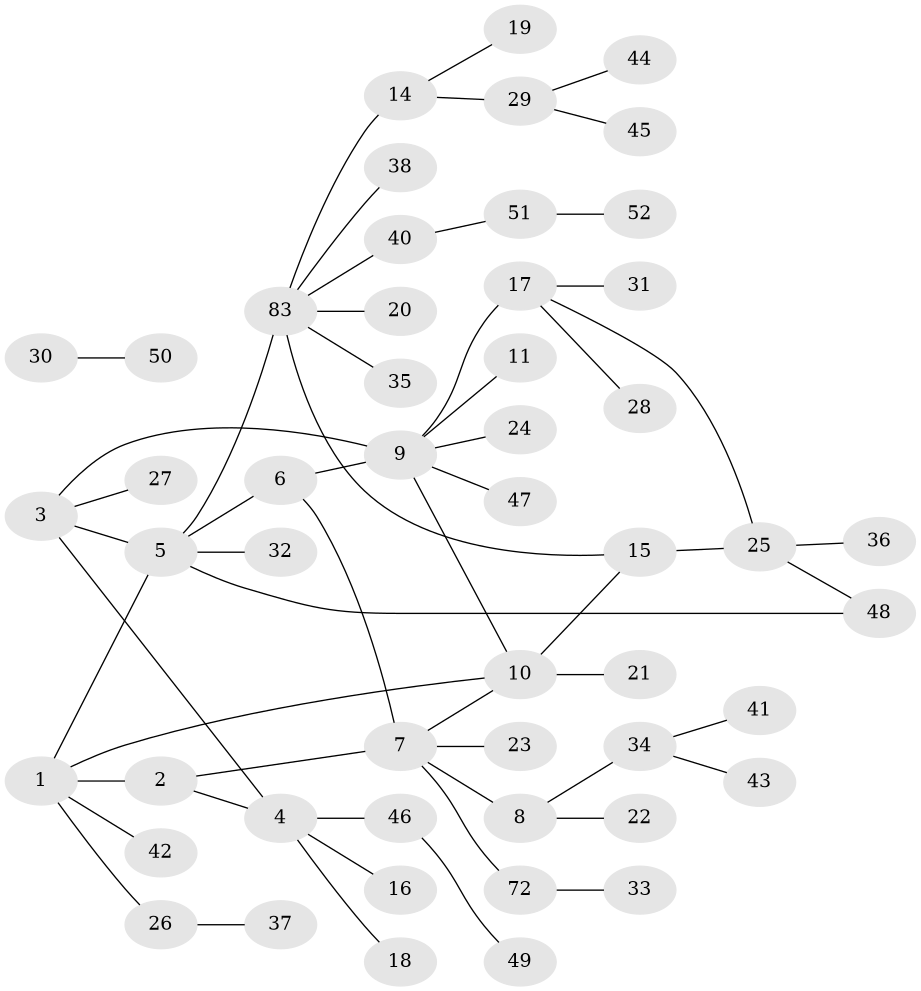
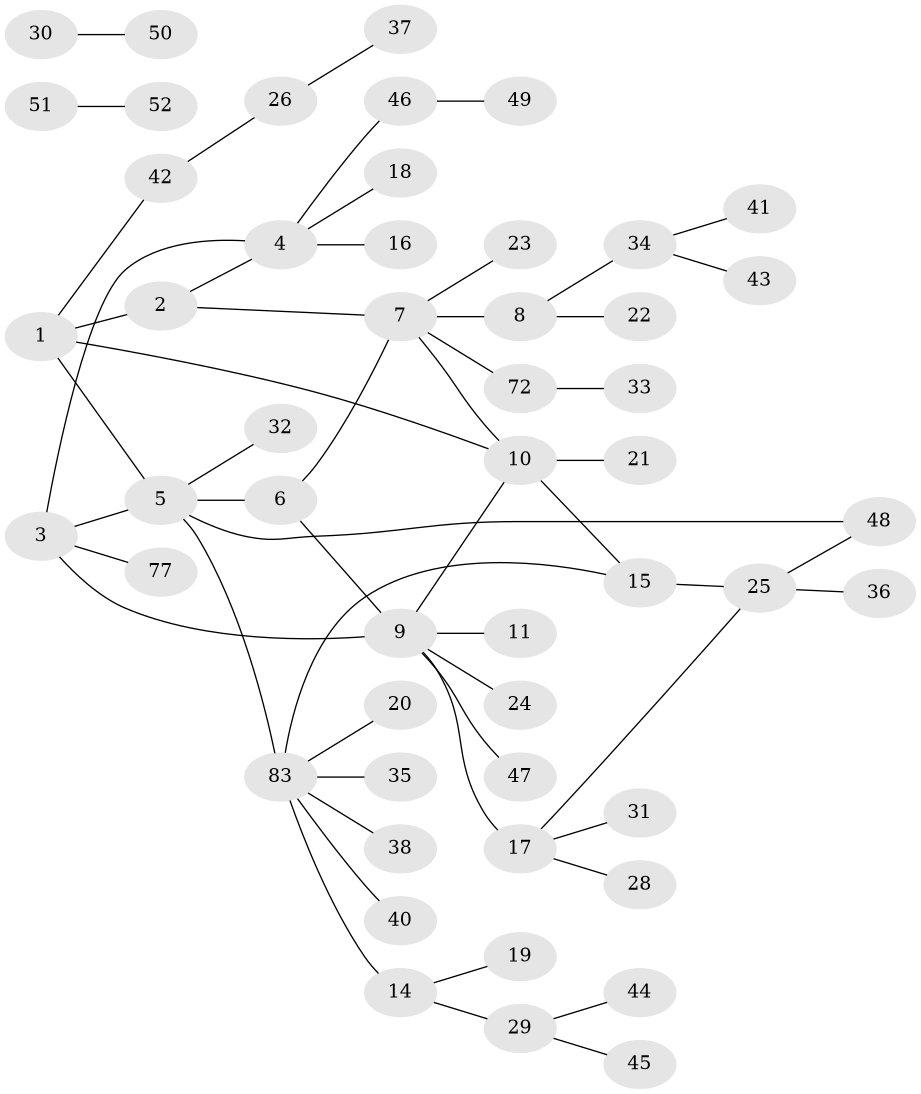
(460, 227) -> none
(161, 480) -> (161, 572)
(97, 855) -> (221, 140)
